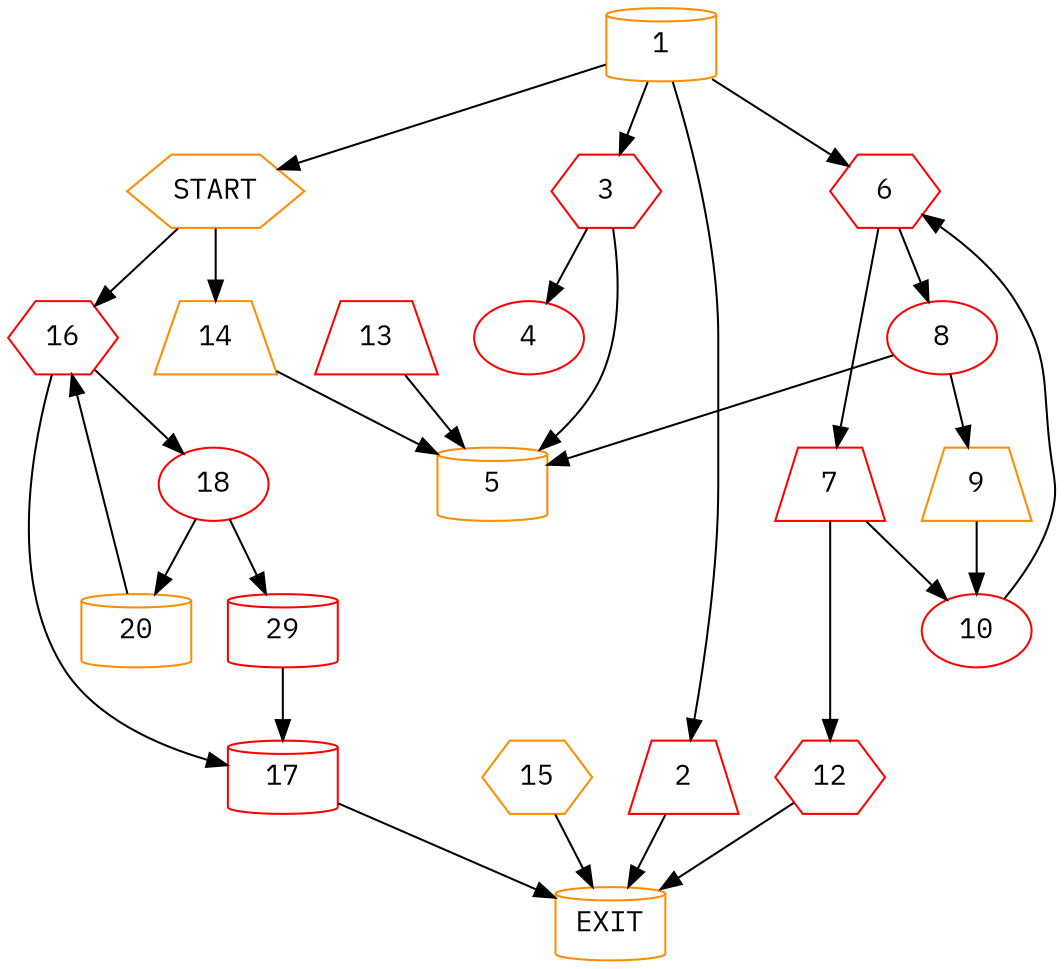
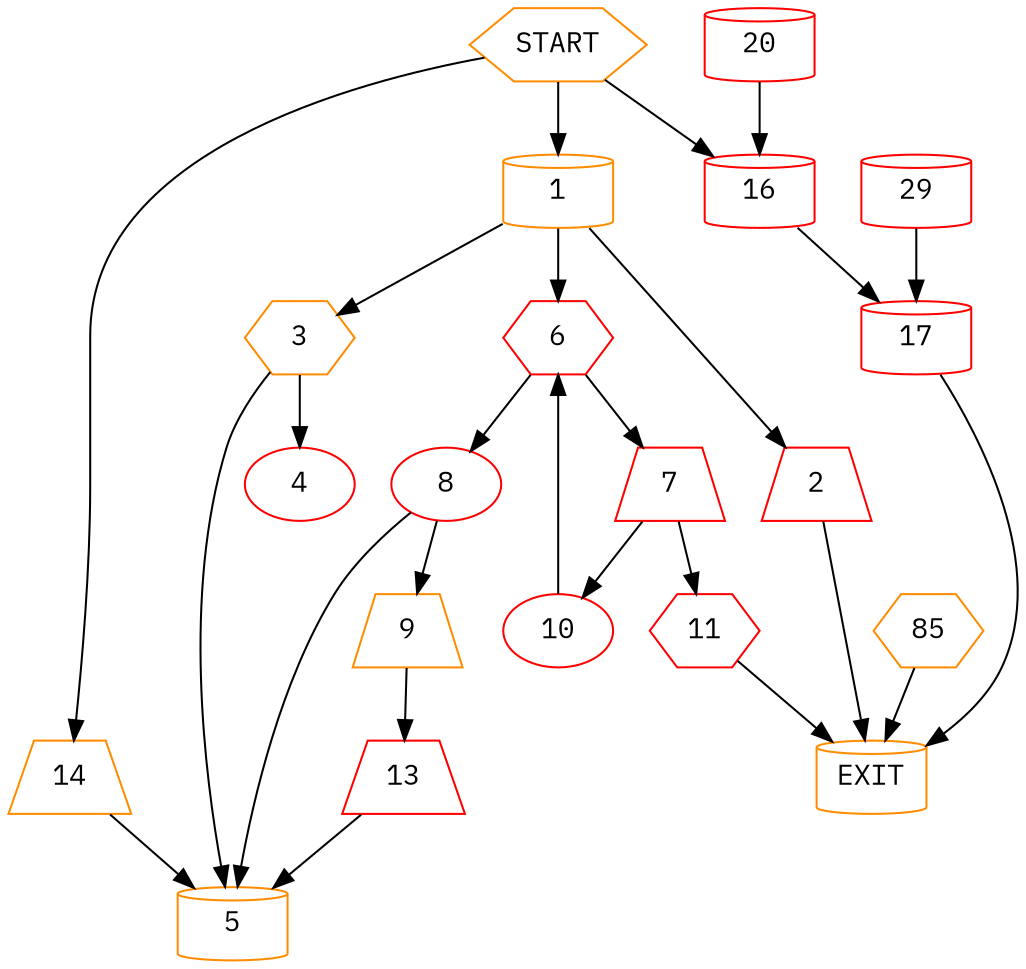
(452, 114) -> (558, 108)
(606, 191) -> (300, 338)
(63, 338) -> (760, 191)
(214, 484) -> none
(977, 548) -> (406, 694)
(136, 631) -> (760, 45)
(537, 777) -> (929, 631)
(830, 777) -> (705, 631)
